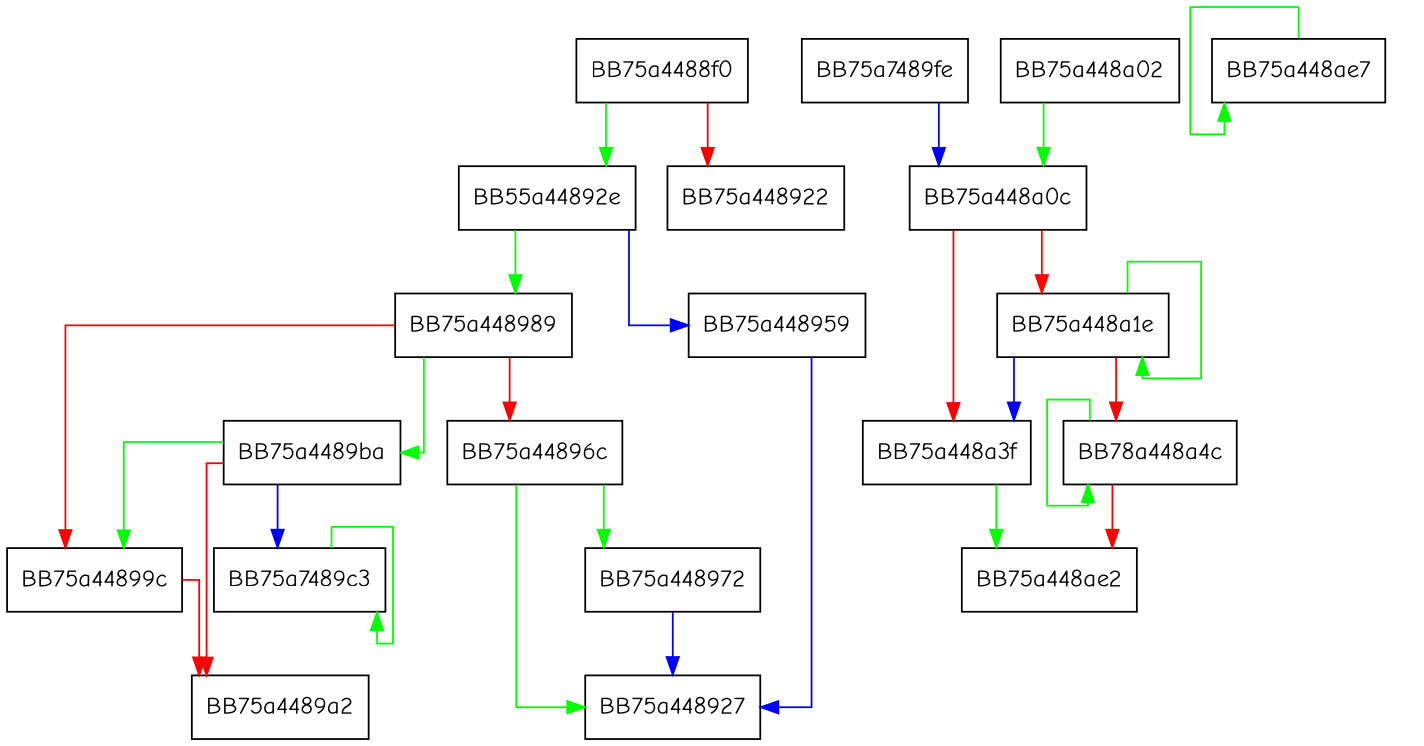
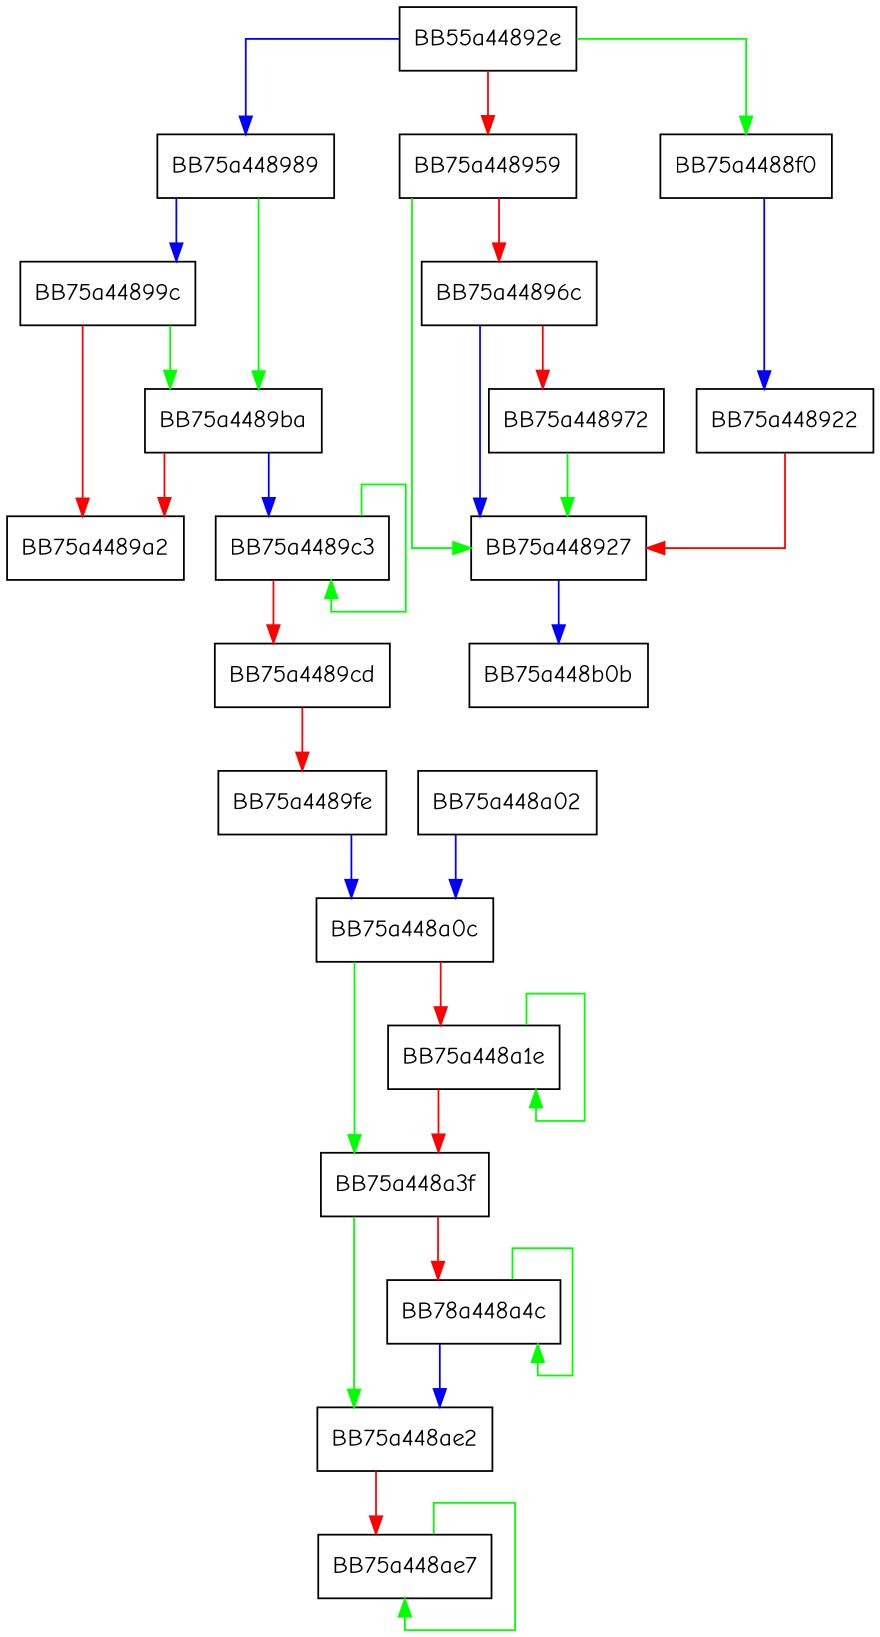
(885, 71) -> (302, 803)
(606, 125) -> (700, 39)
(708, 125) -> (764, 285)
(1044, 125) -> (456, 857)
(515, 253) -> (284, 39)
(629, 299) -> (488, 93)
(953, 317) -> (354, 1049)
(128, 325) -> (176, 221)
(510, 380) -> (499, 221)
(1014, 380) -> (438, 1112)
(1116, 380) -> (438, 1239)
(129, 442) -> (170, 348)
(604, 507) -> (543, 348)
(1112, 507) -> (440, 1366)
none -> (772, 548)
(812, 549) -> (412, 394)
(300, 580) -> (302, 548)
(516, 622) -> (480, 412)
(673, 635) -> (568, 475)
none -> (302, 675)
none -> (559, 675)
none -> (376, 1494)
